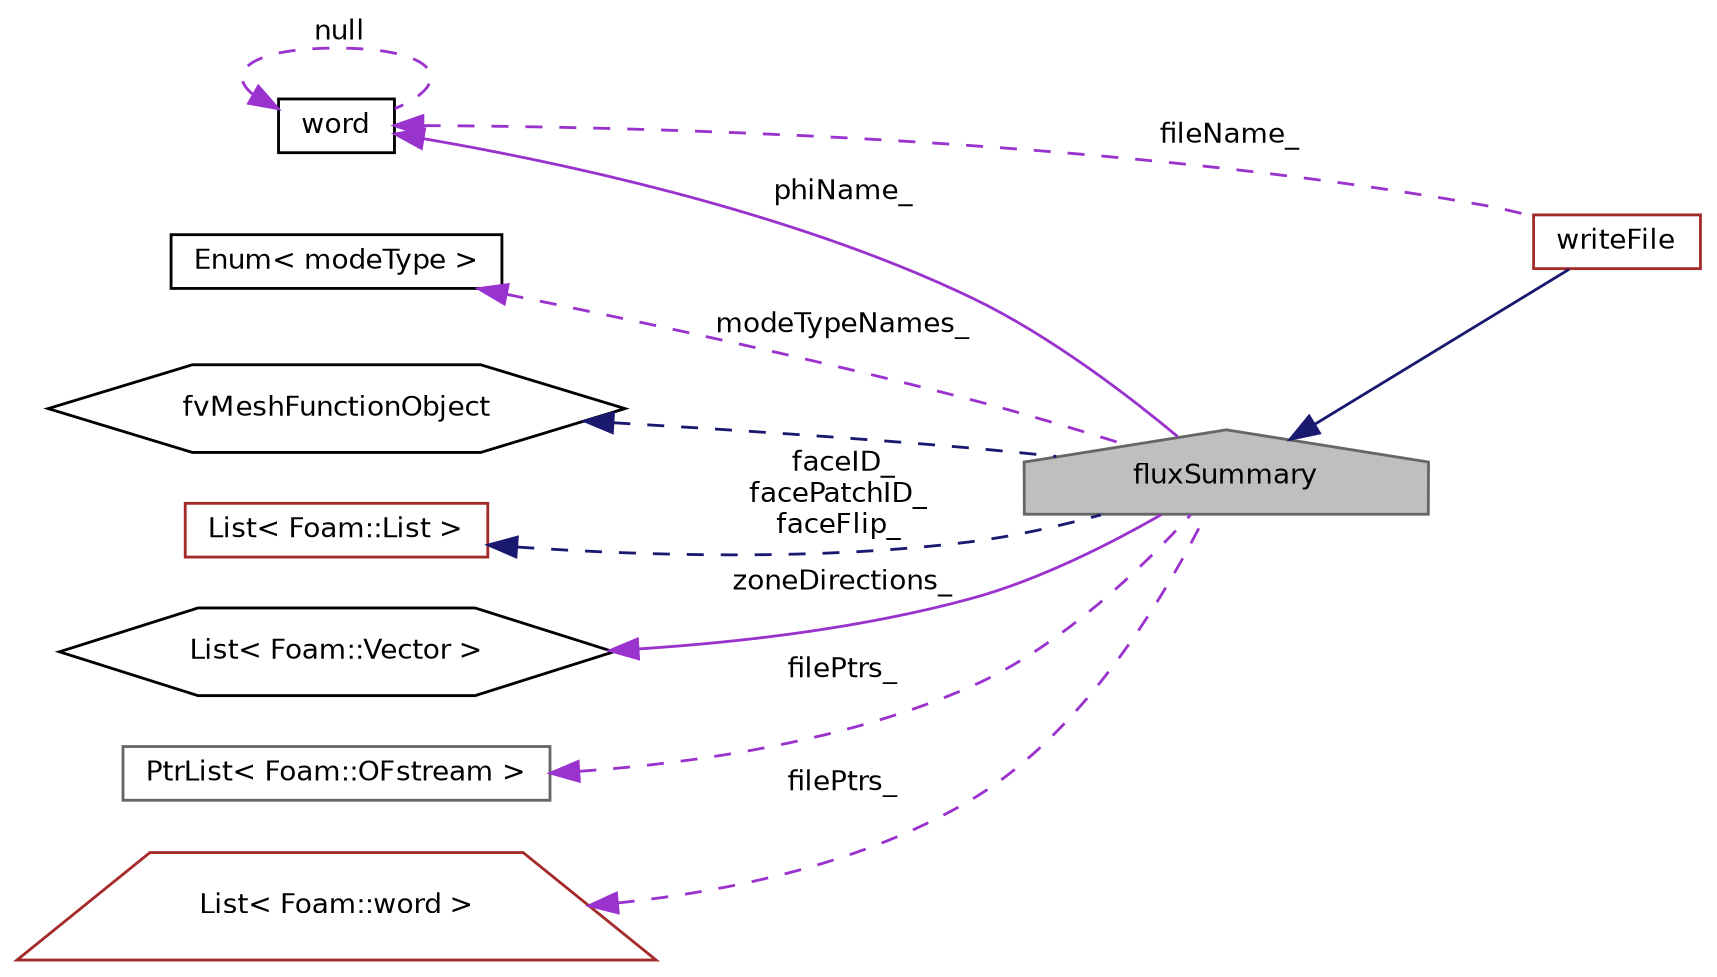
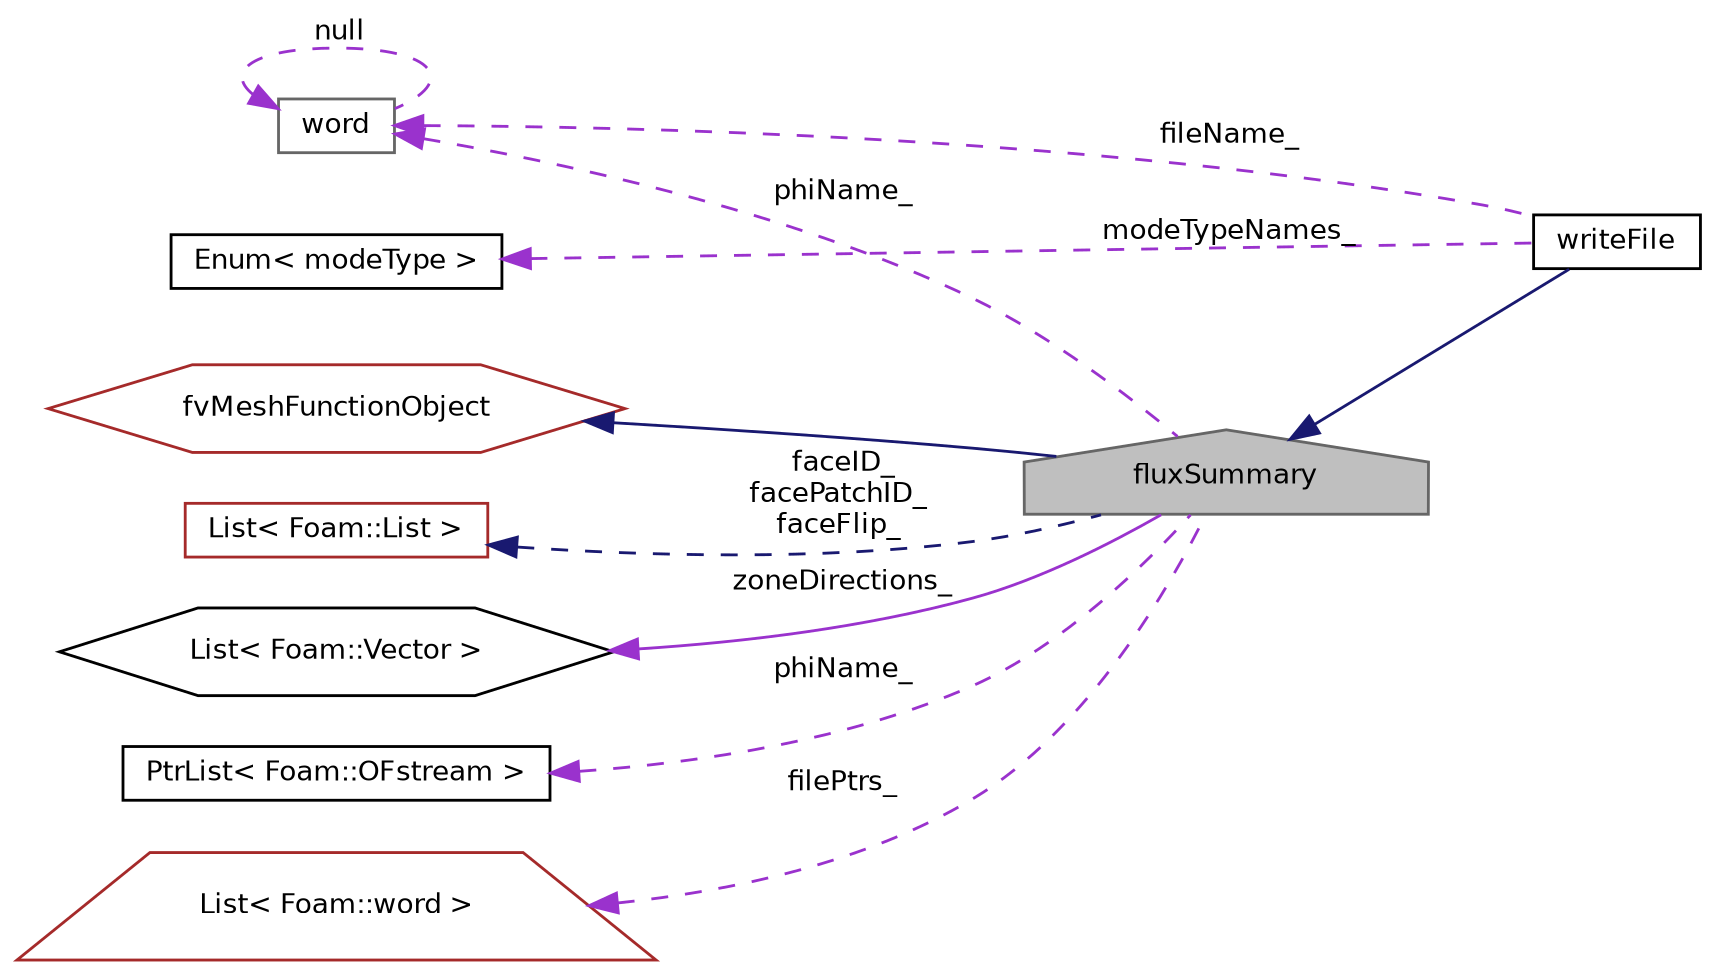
(337, 126) -> (337, 126)
(822, 237) -> (802, 231)
(1617, 242) -> (1617, 242)
(818, 362) -> (1032, 251)
(337, 409) -> (337, 409)
(835, 437) -> (835, 437)
(840, 670) -> (840, 670)
(337, 773) -> (337, 773)
